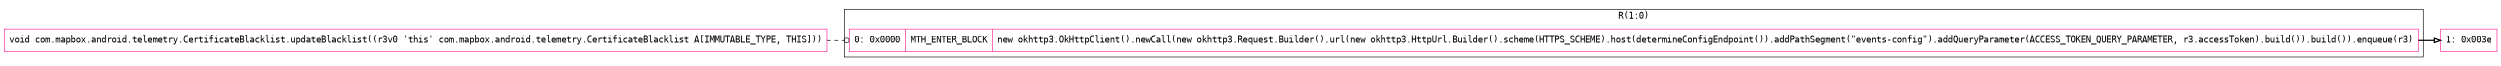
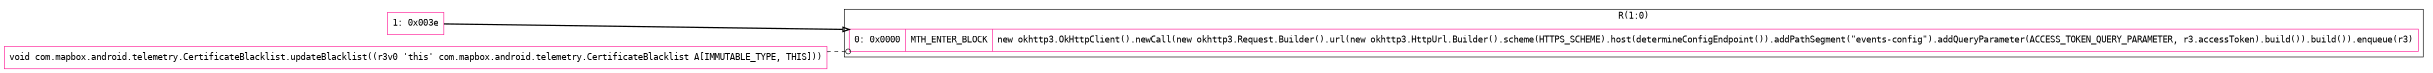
(2427, 40) -> (643, 27)
